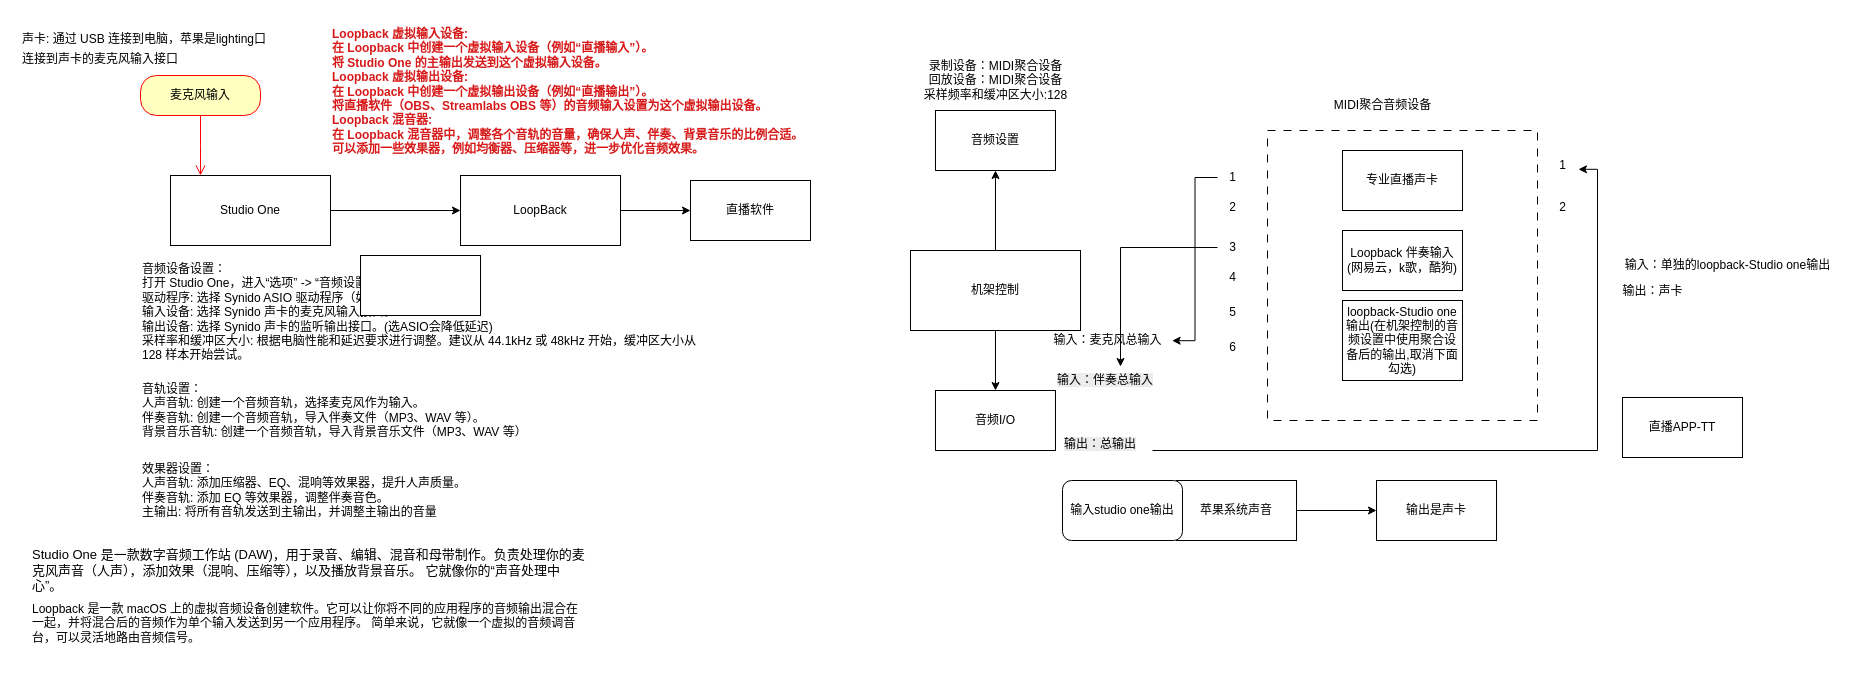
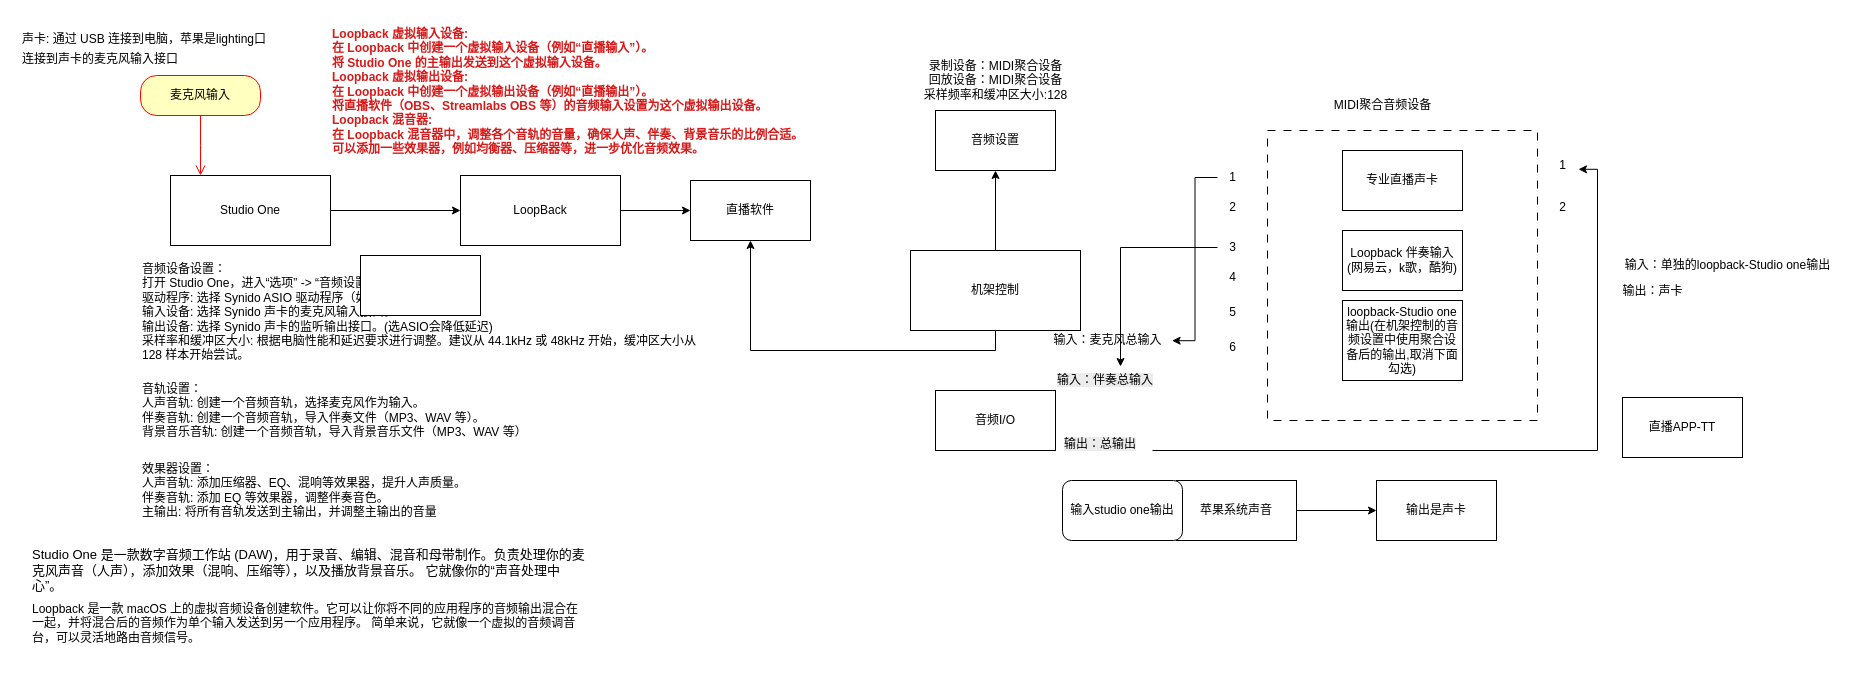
(996, 366) -> (824, 351)
